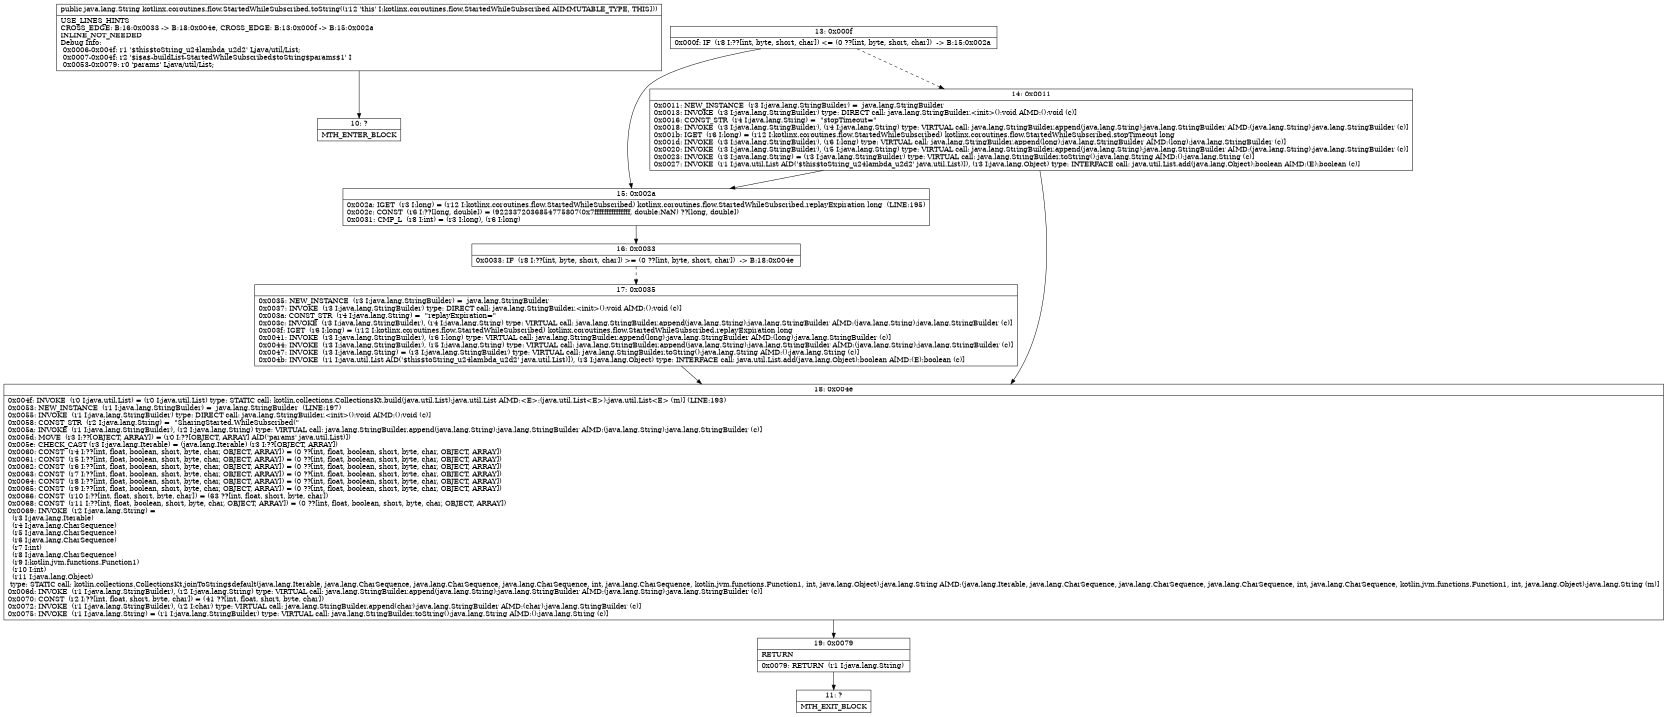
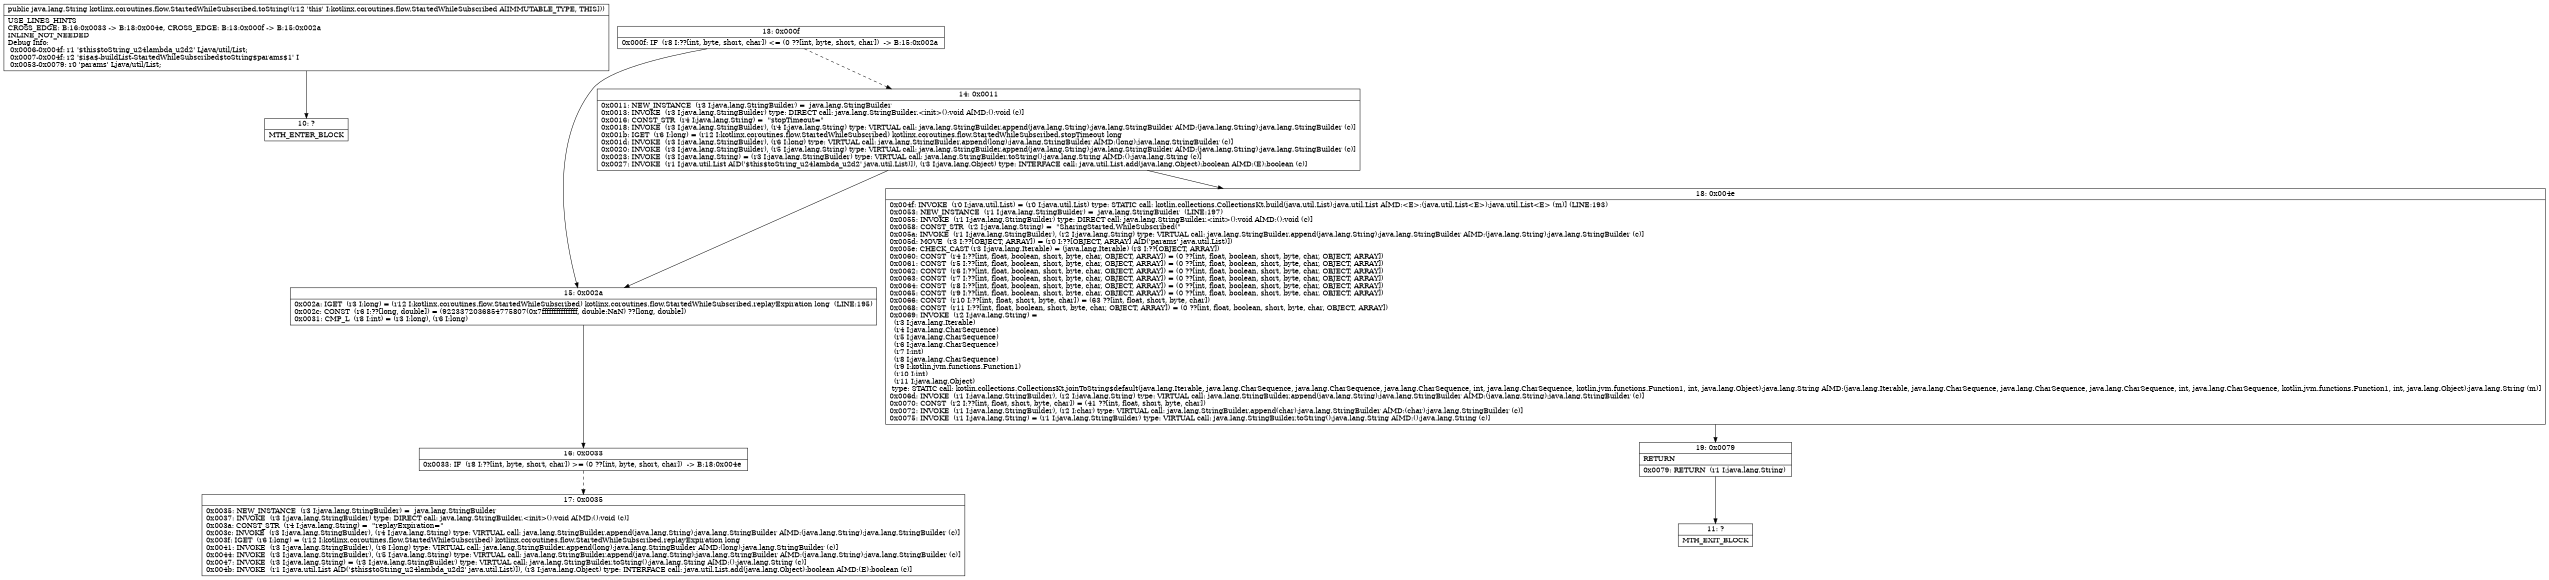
(690, 373) -> none
